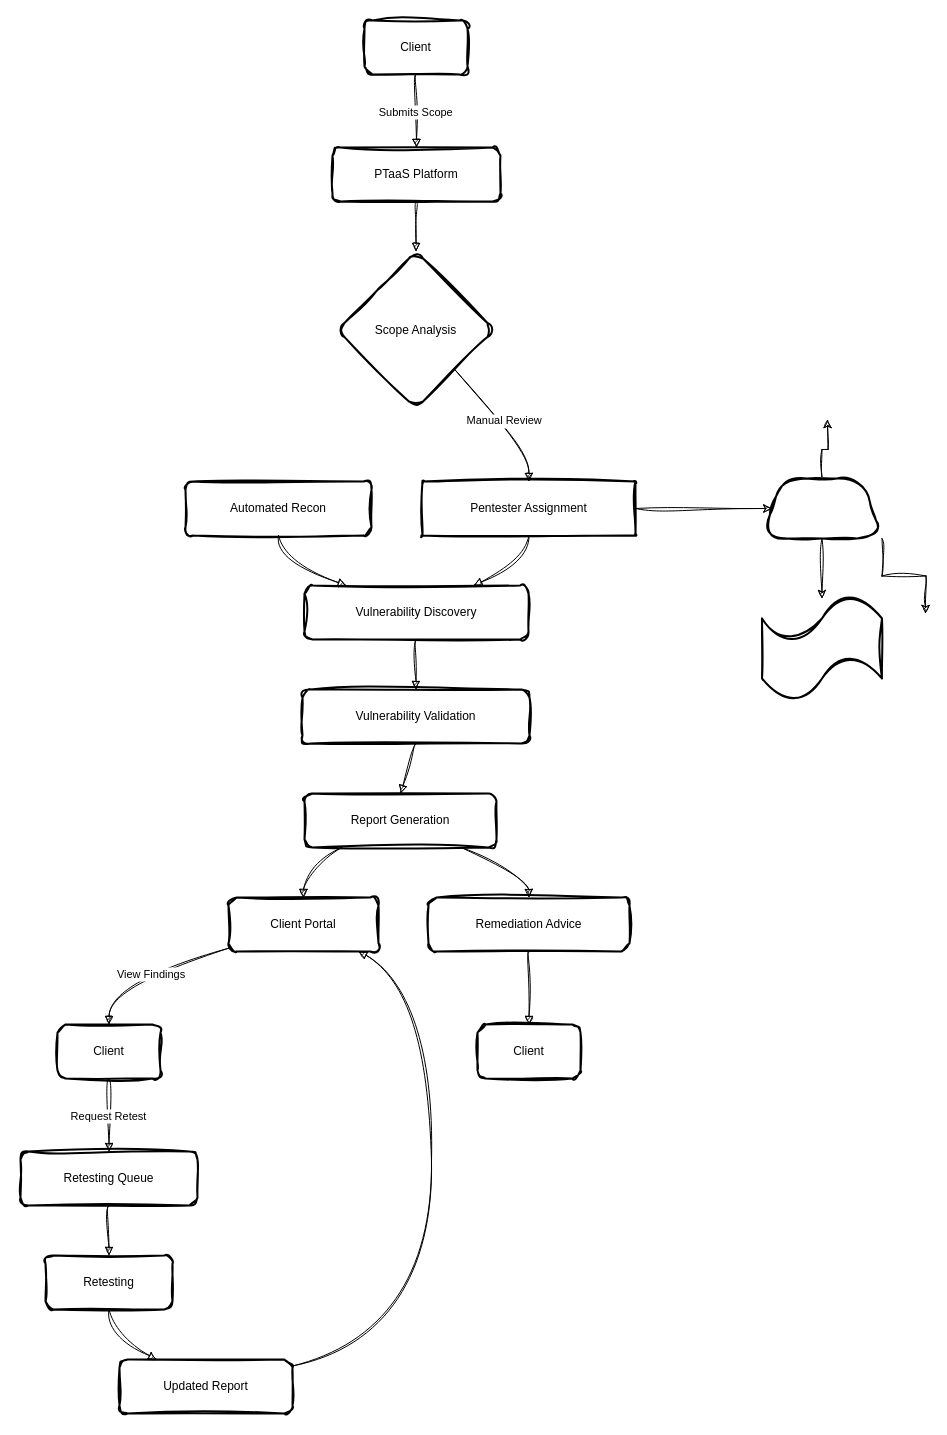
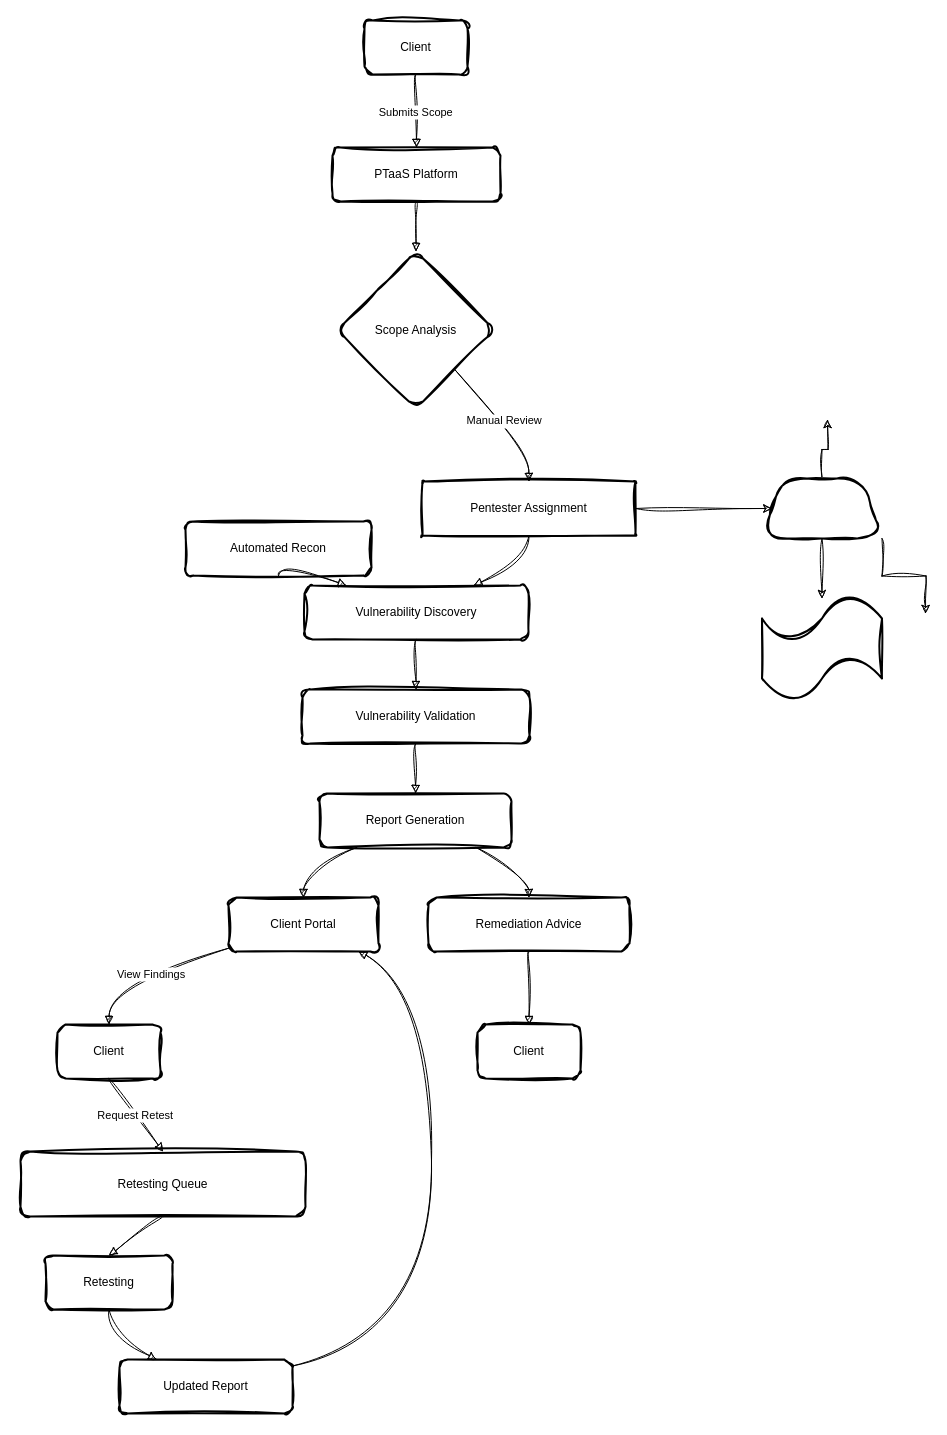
(279, 509) -> (279, 549)
(401, 821) -> (416, 821)
(109, 1179) -> (163, 1184)
